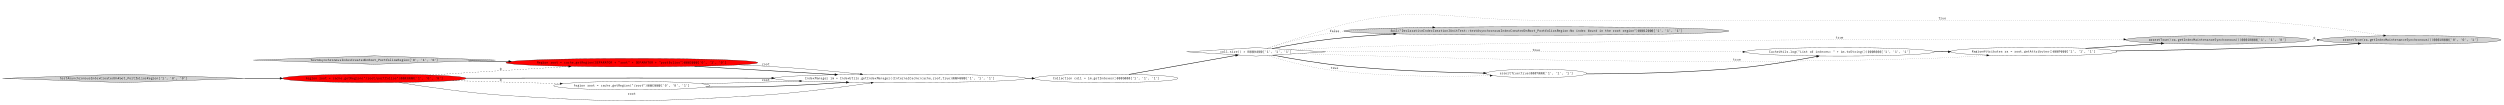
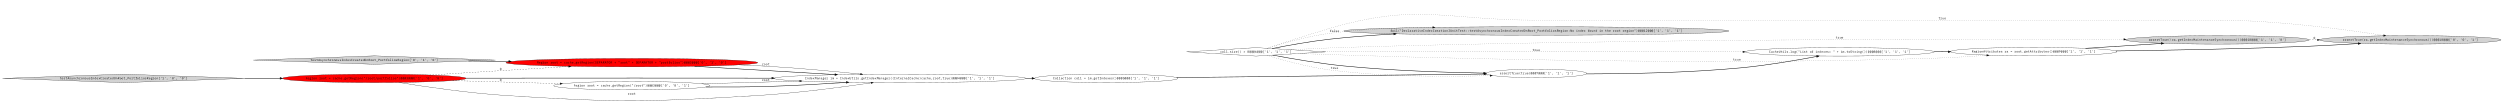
(1182, 65) -> (1330, 76)
